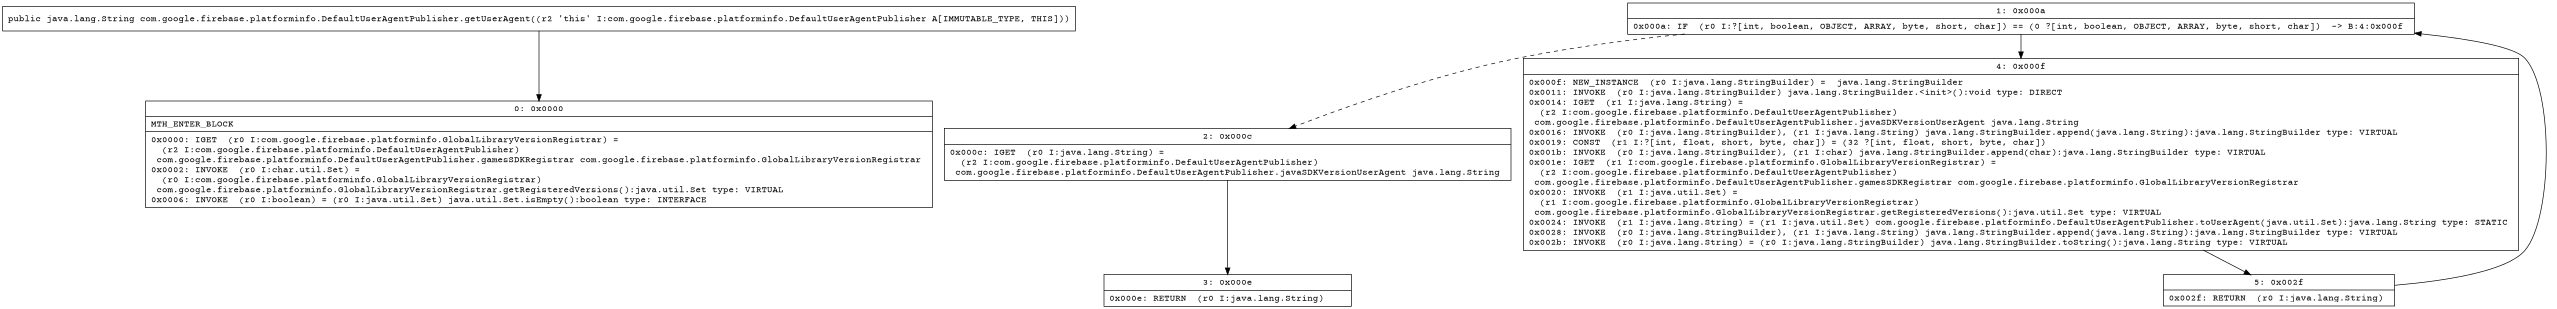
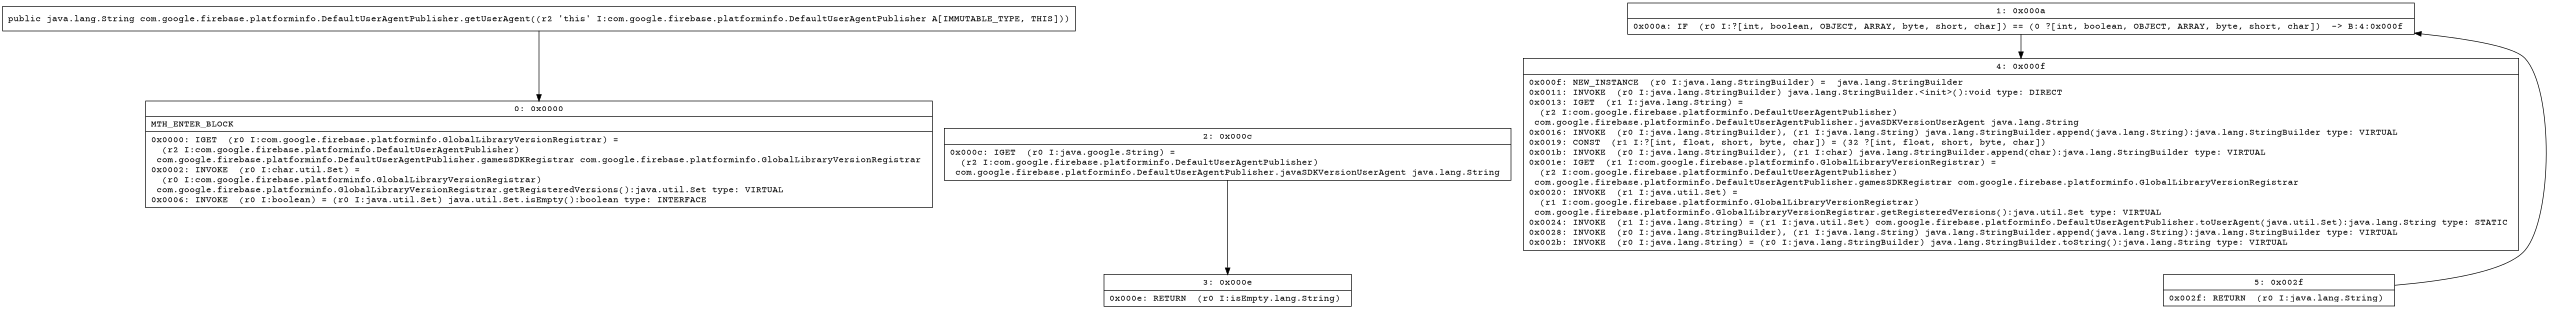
(1487, 65) -> none
(1639, 102) -> (1639, 102)
(1060, 152) -> (1065, 152)
(2224, 261) -> none
(1220, 298) -> (1228, 298)
